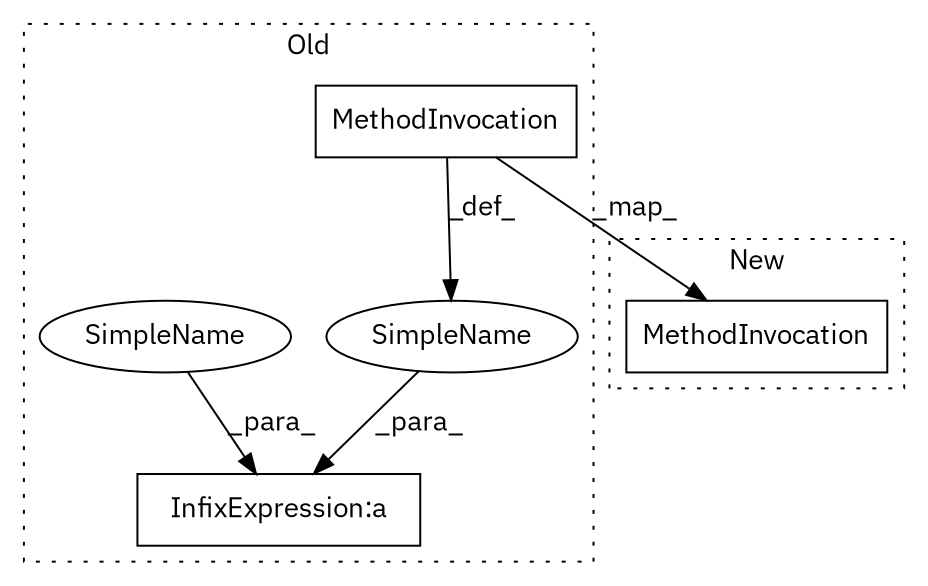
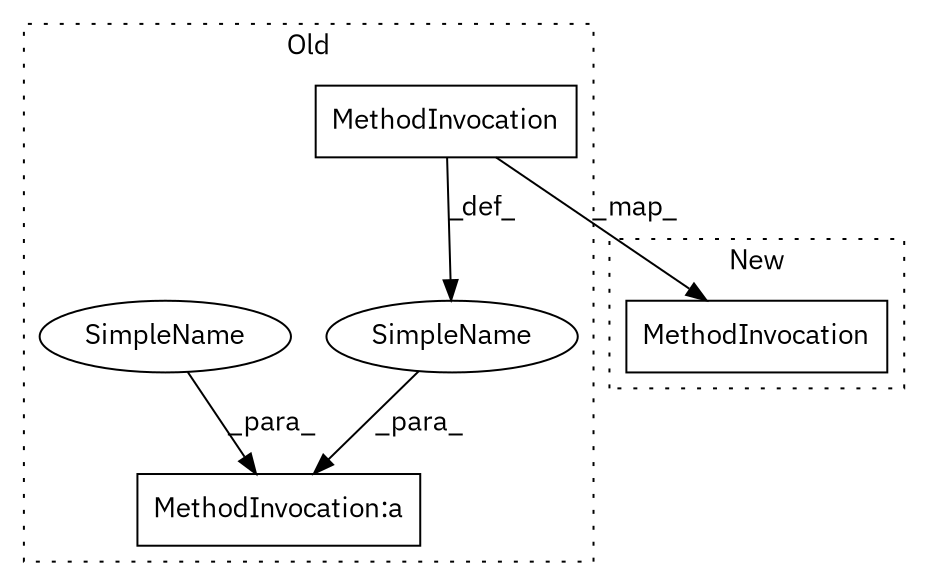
(279, 510) -> (279, 510)
